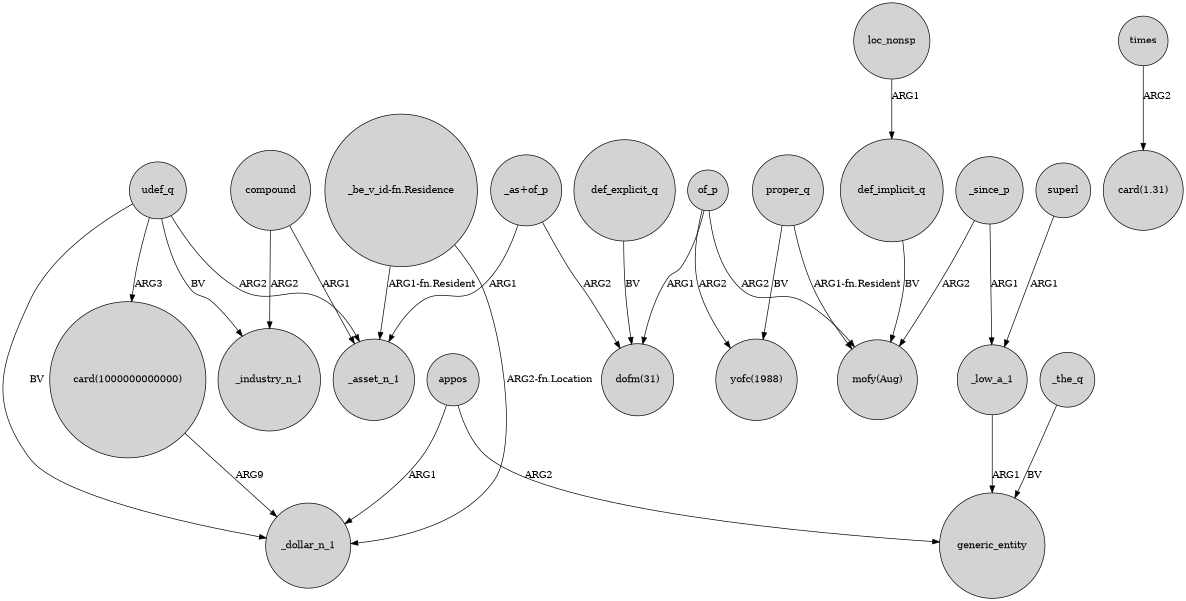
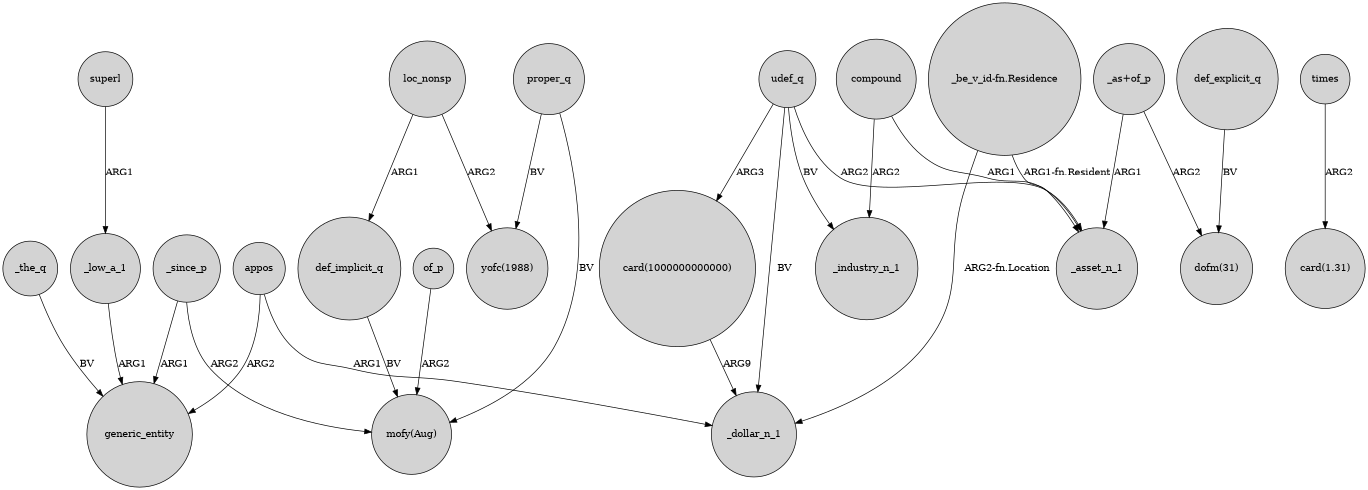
(673, 273) -> none
(697, 279) -> (465, 169)
(991, 281) -> (167, 339)
(857, 284) -> (586, 269)
